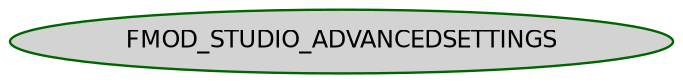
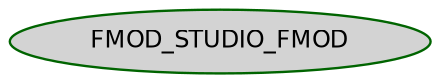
(342, 42) -> (220, 42)
